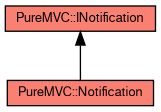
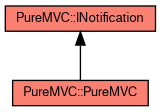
(80, 93) -> (80, 93)
